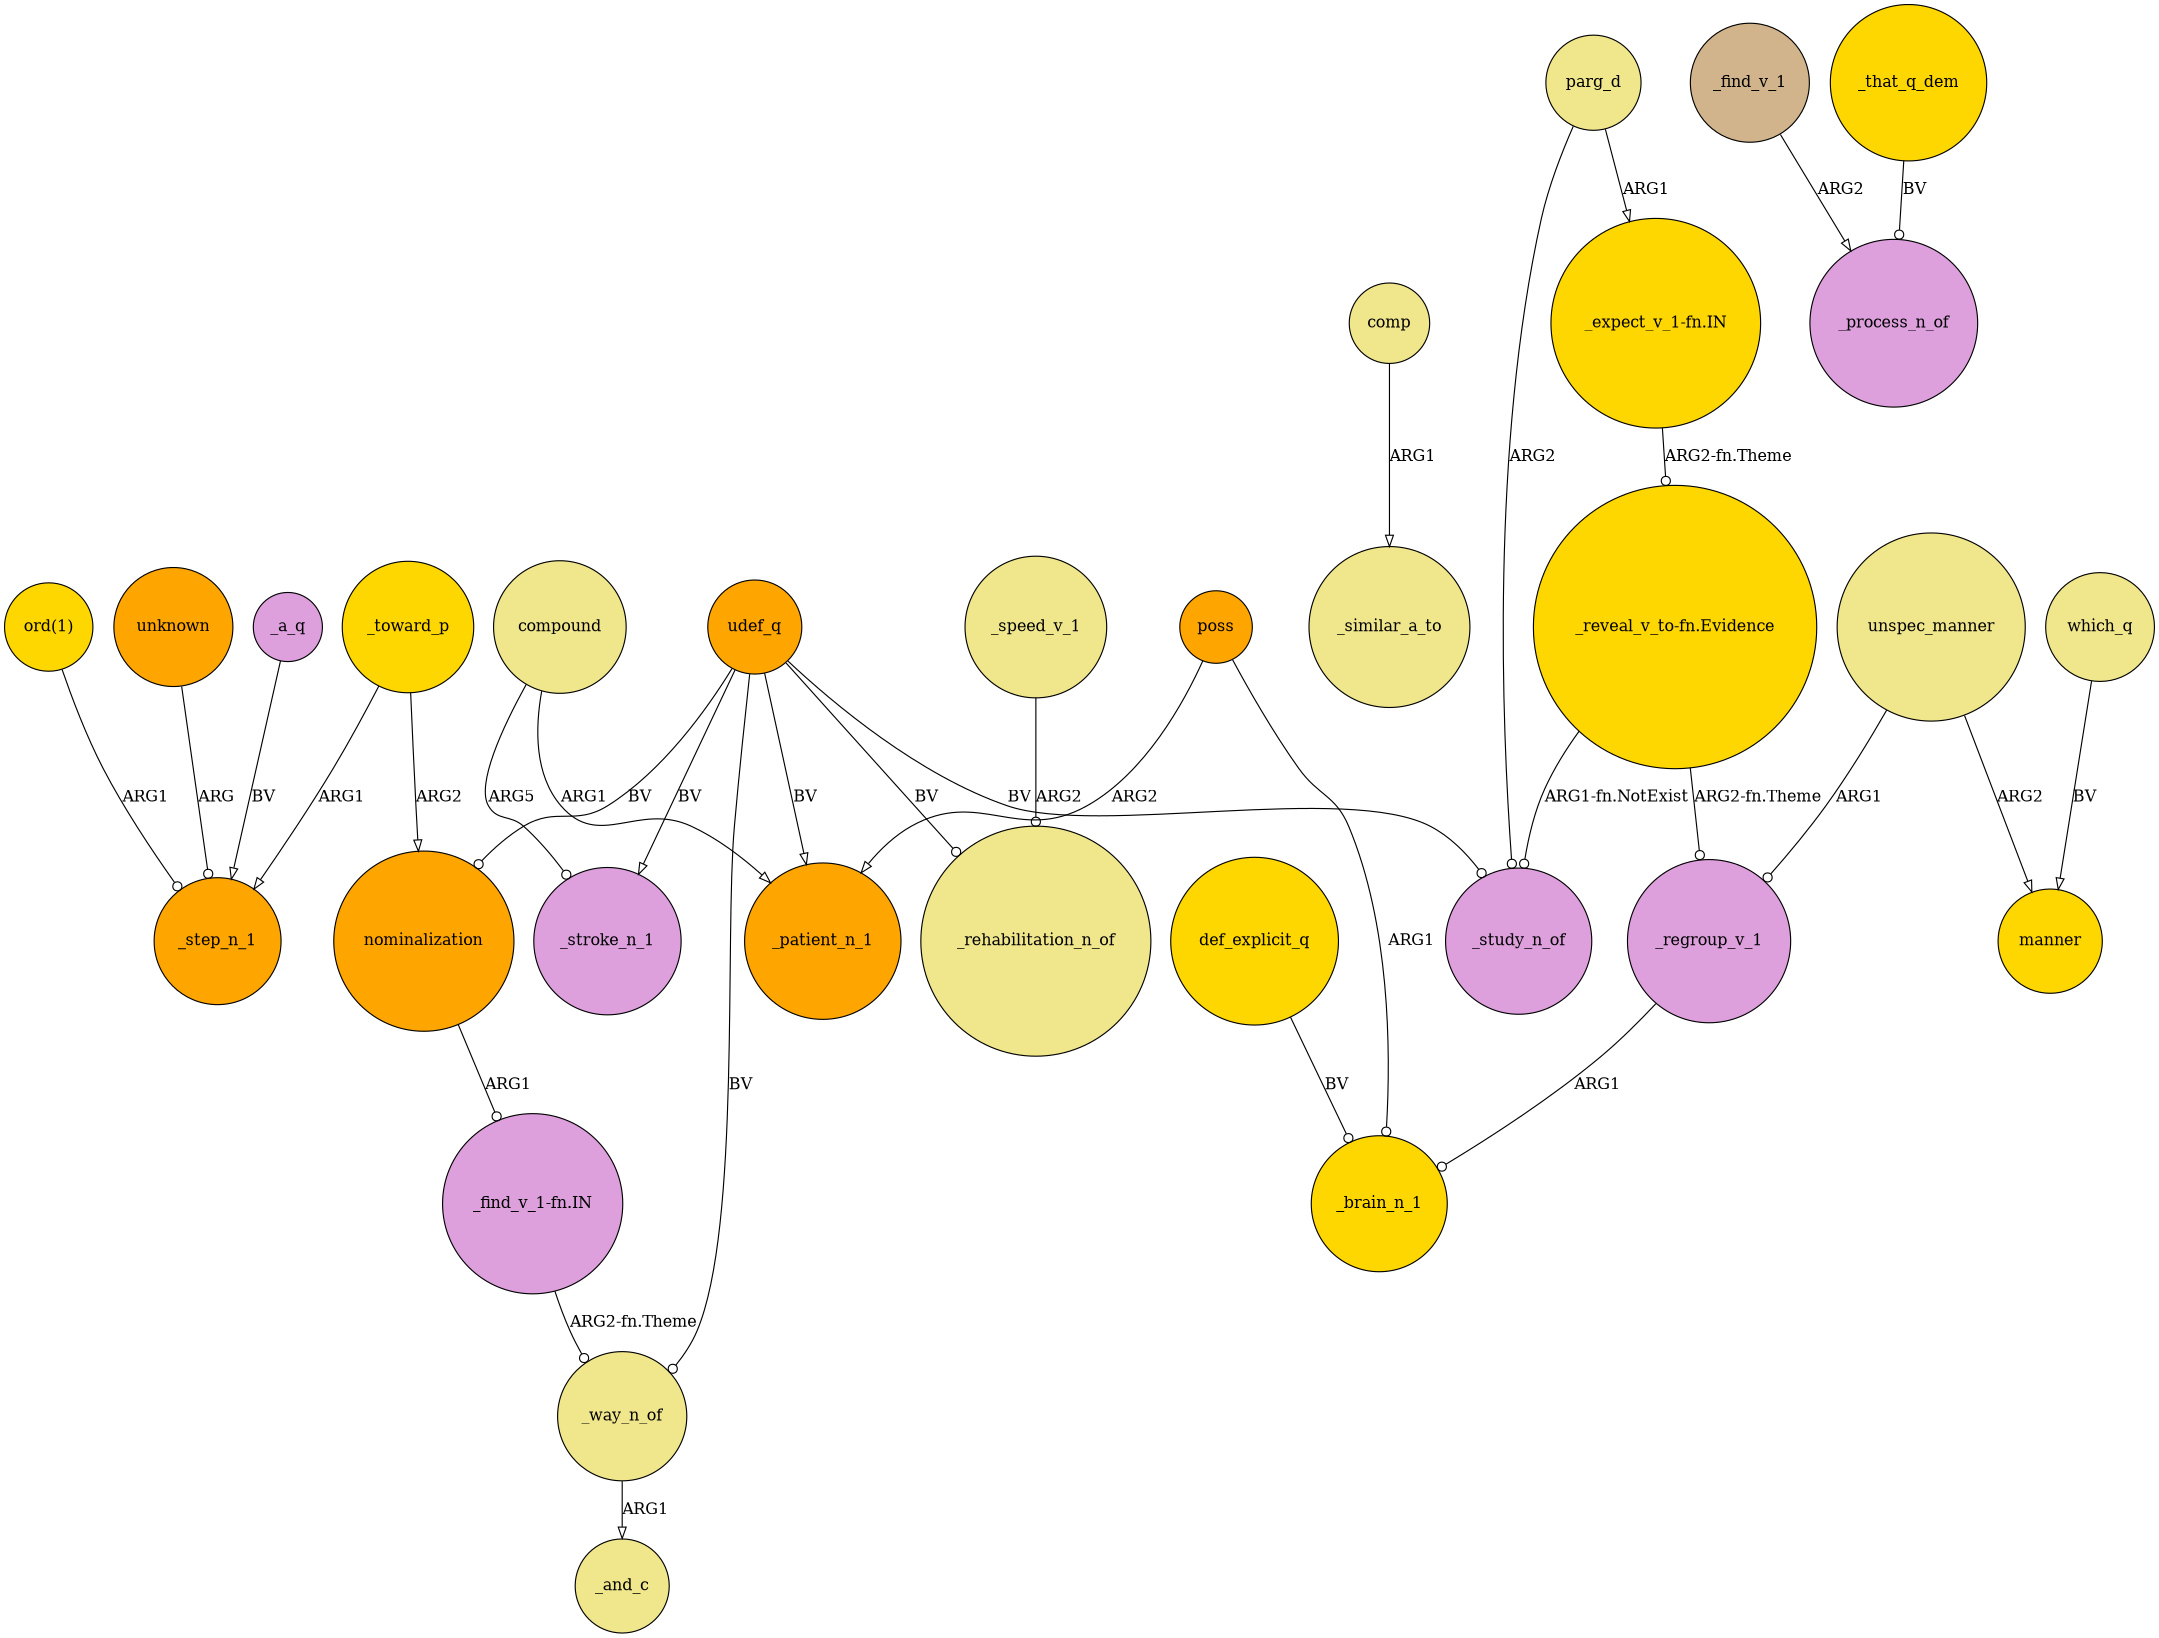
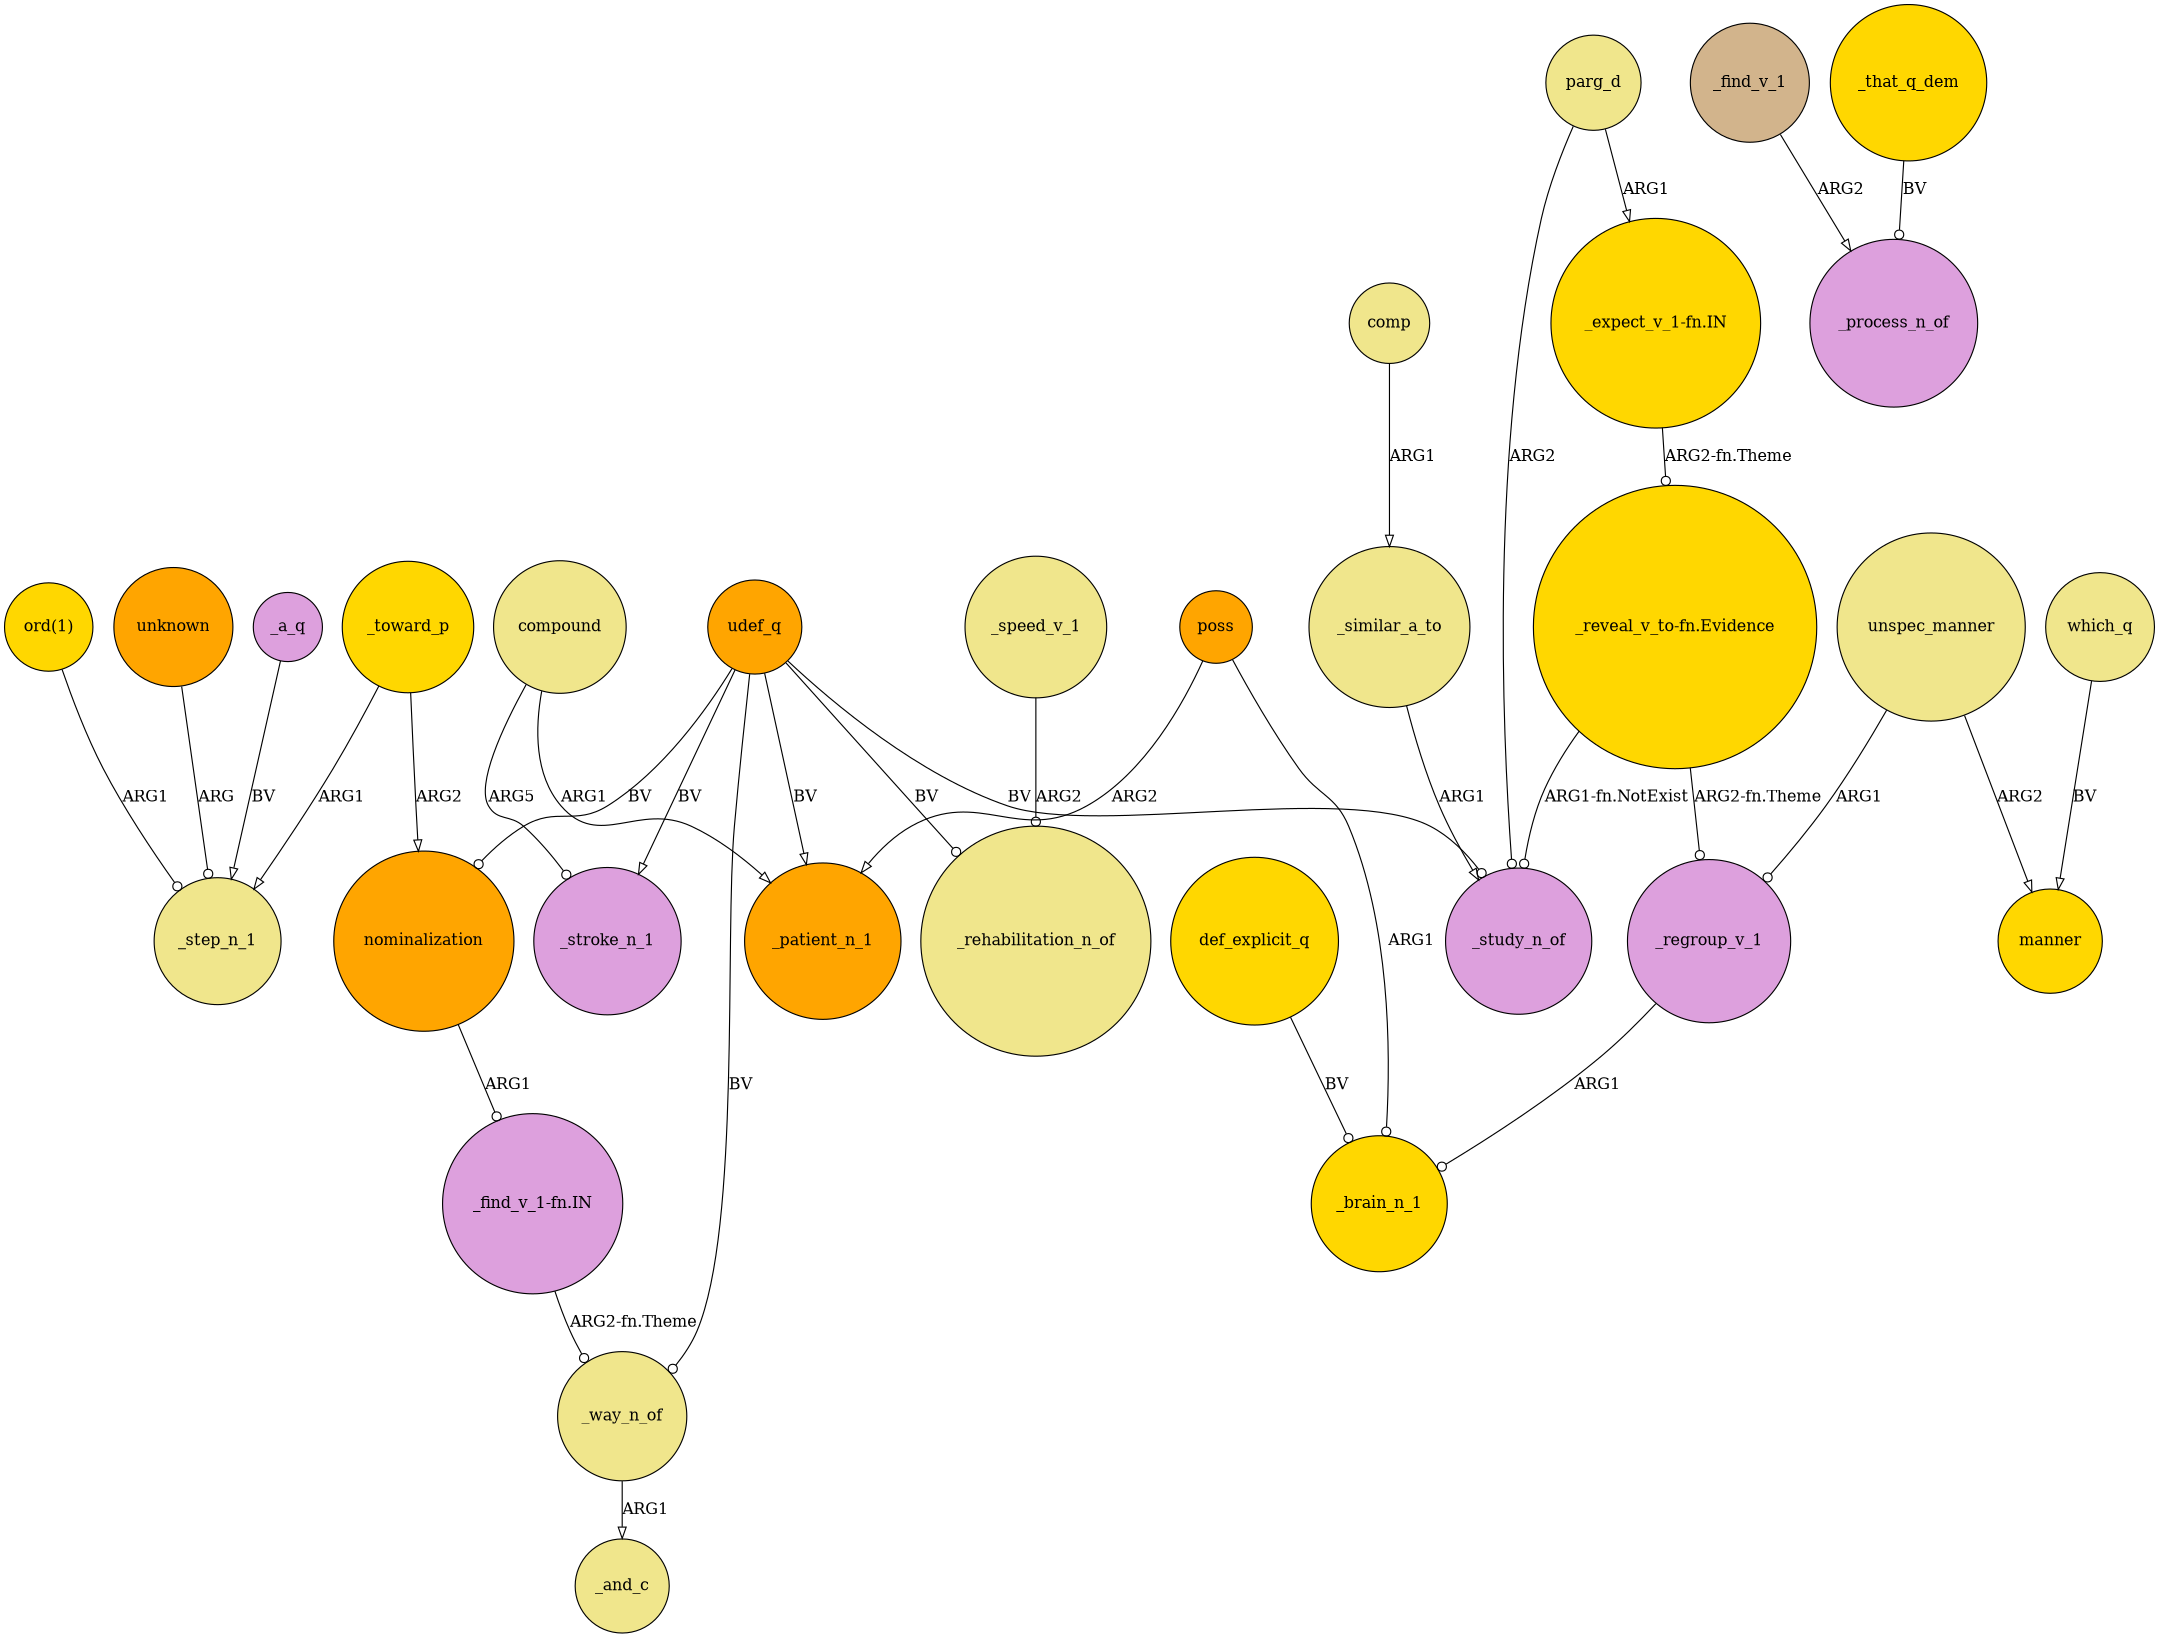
none -> (1433, 791)
(218, 941) -> (218, 941)
